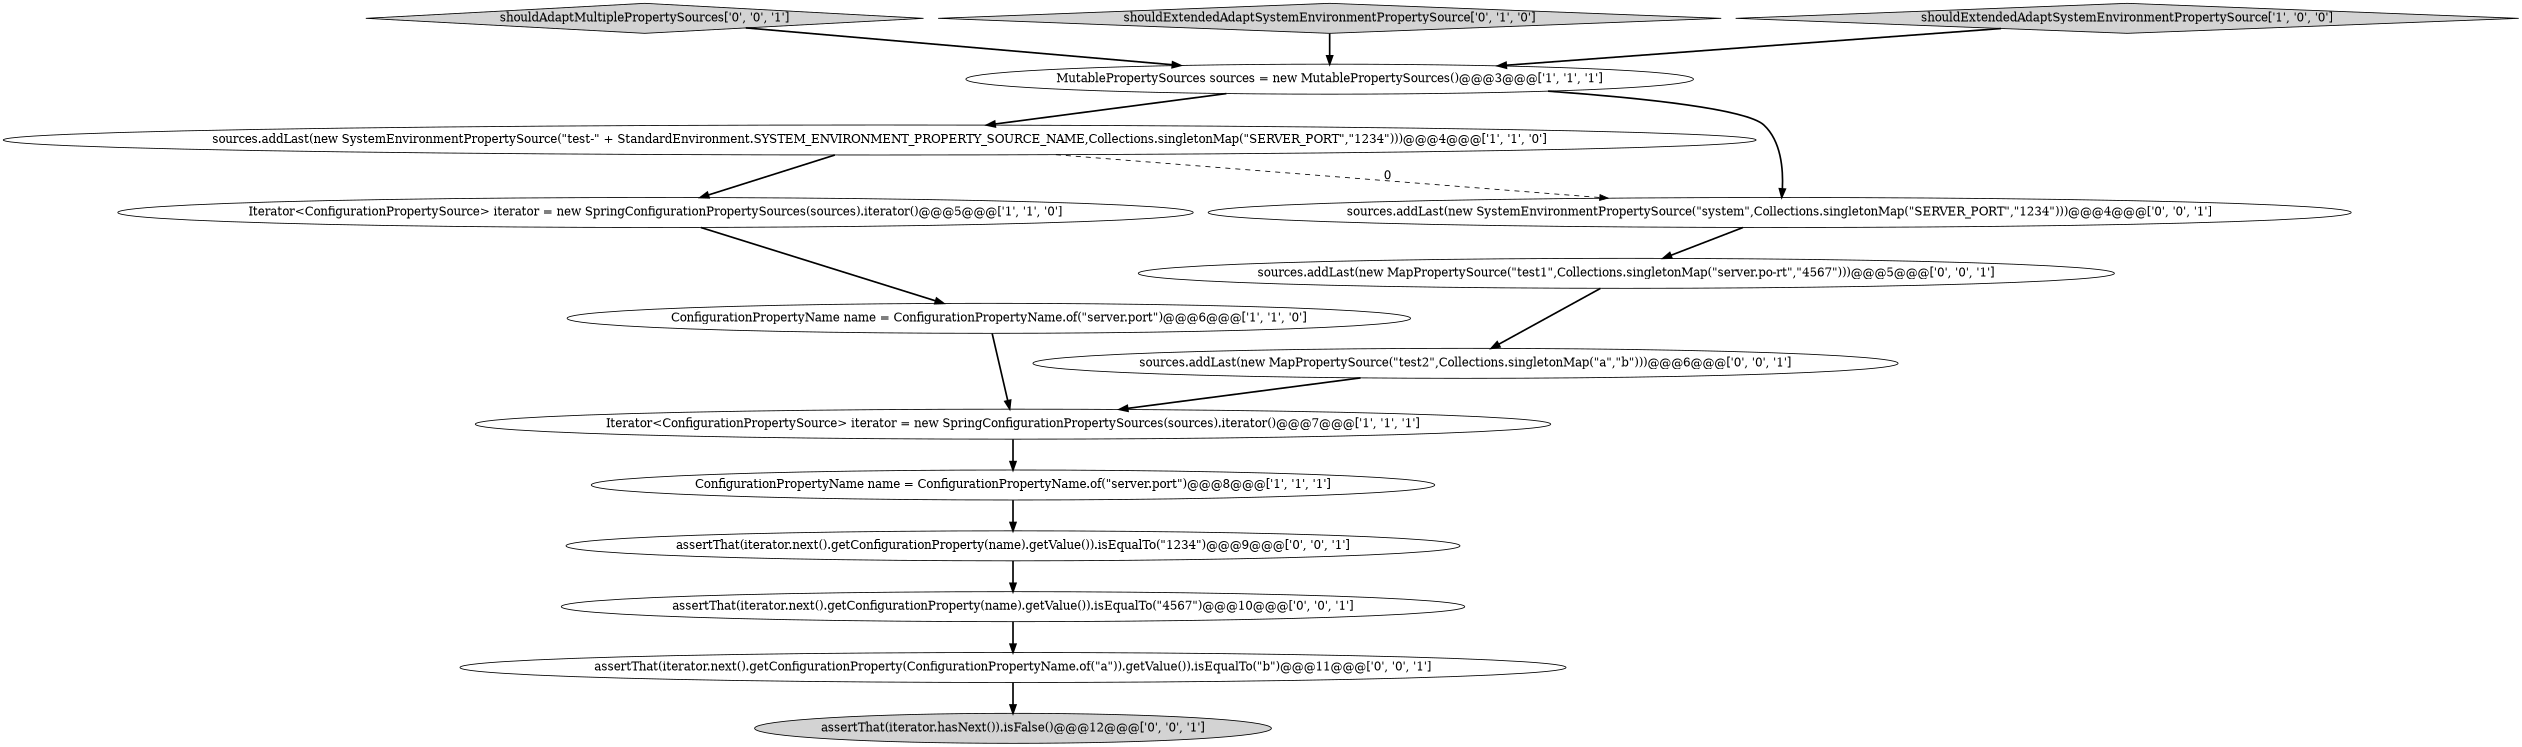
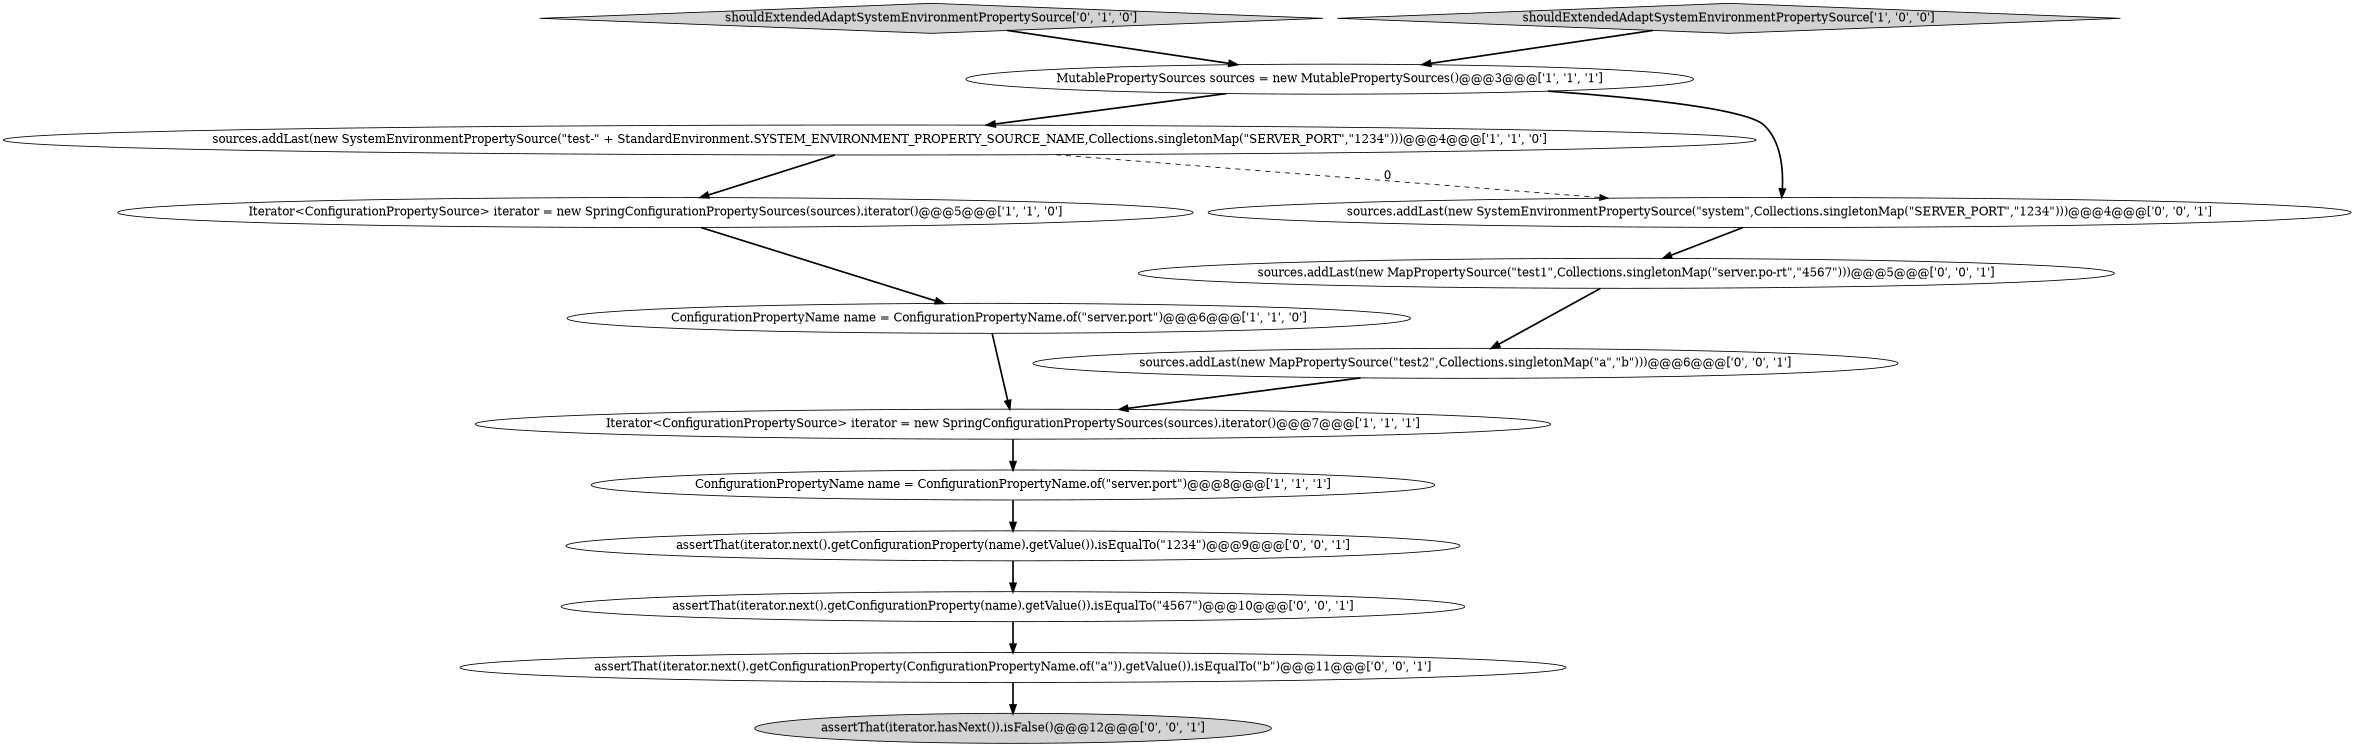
(645, 18) -> none
